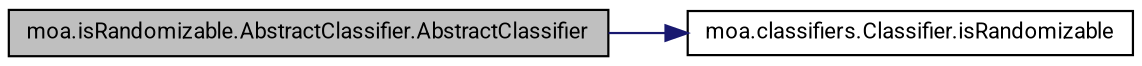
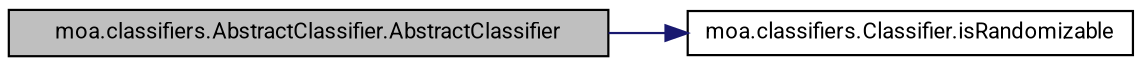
(309, 33) -> (309, 33)
